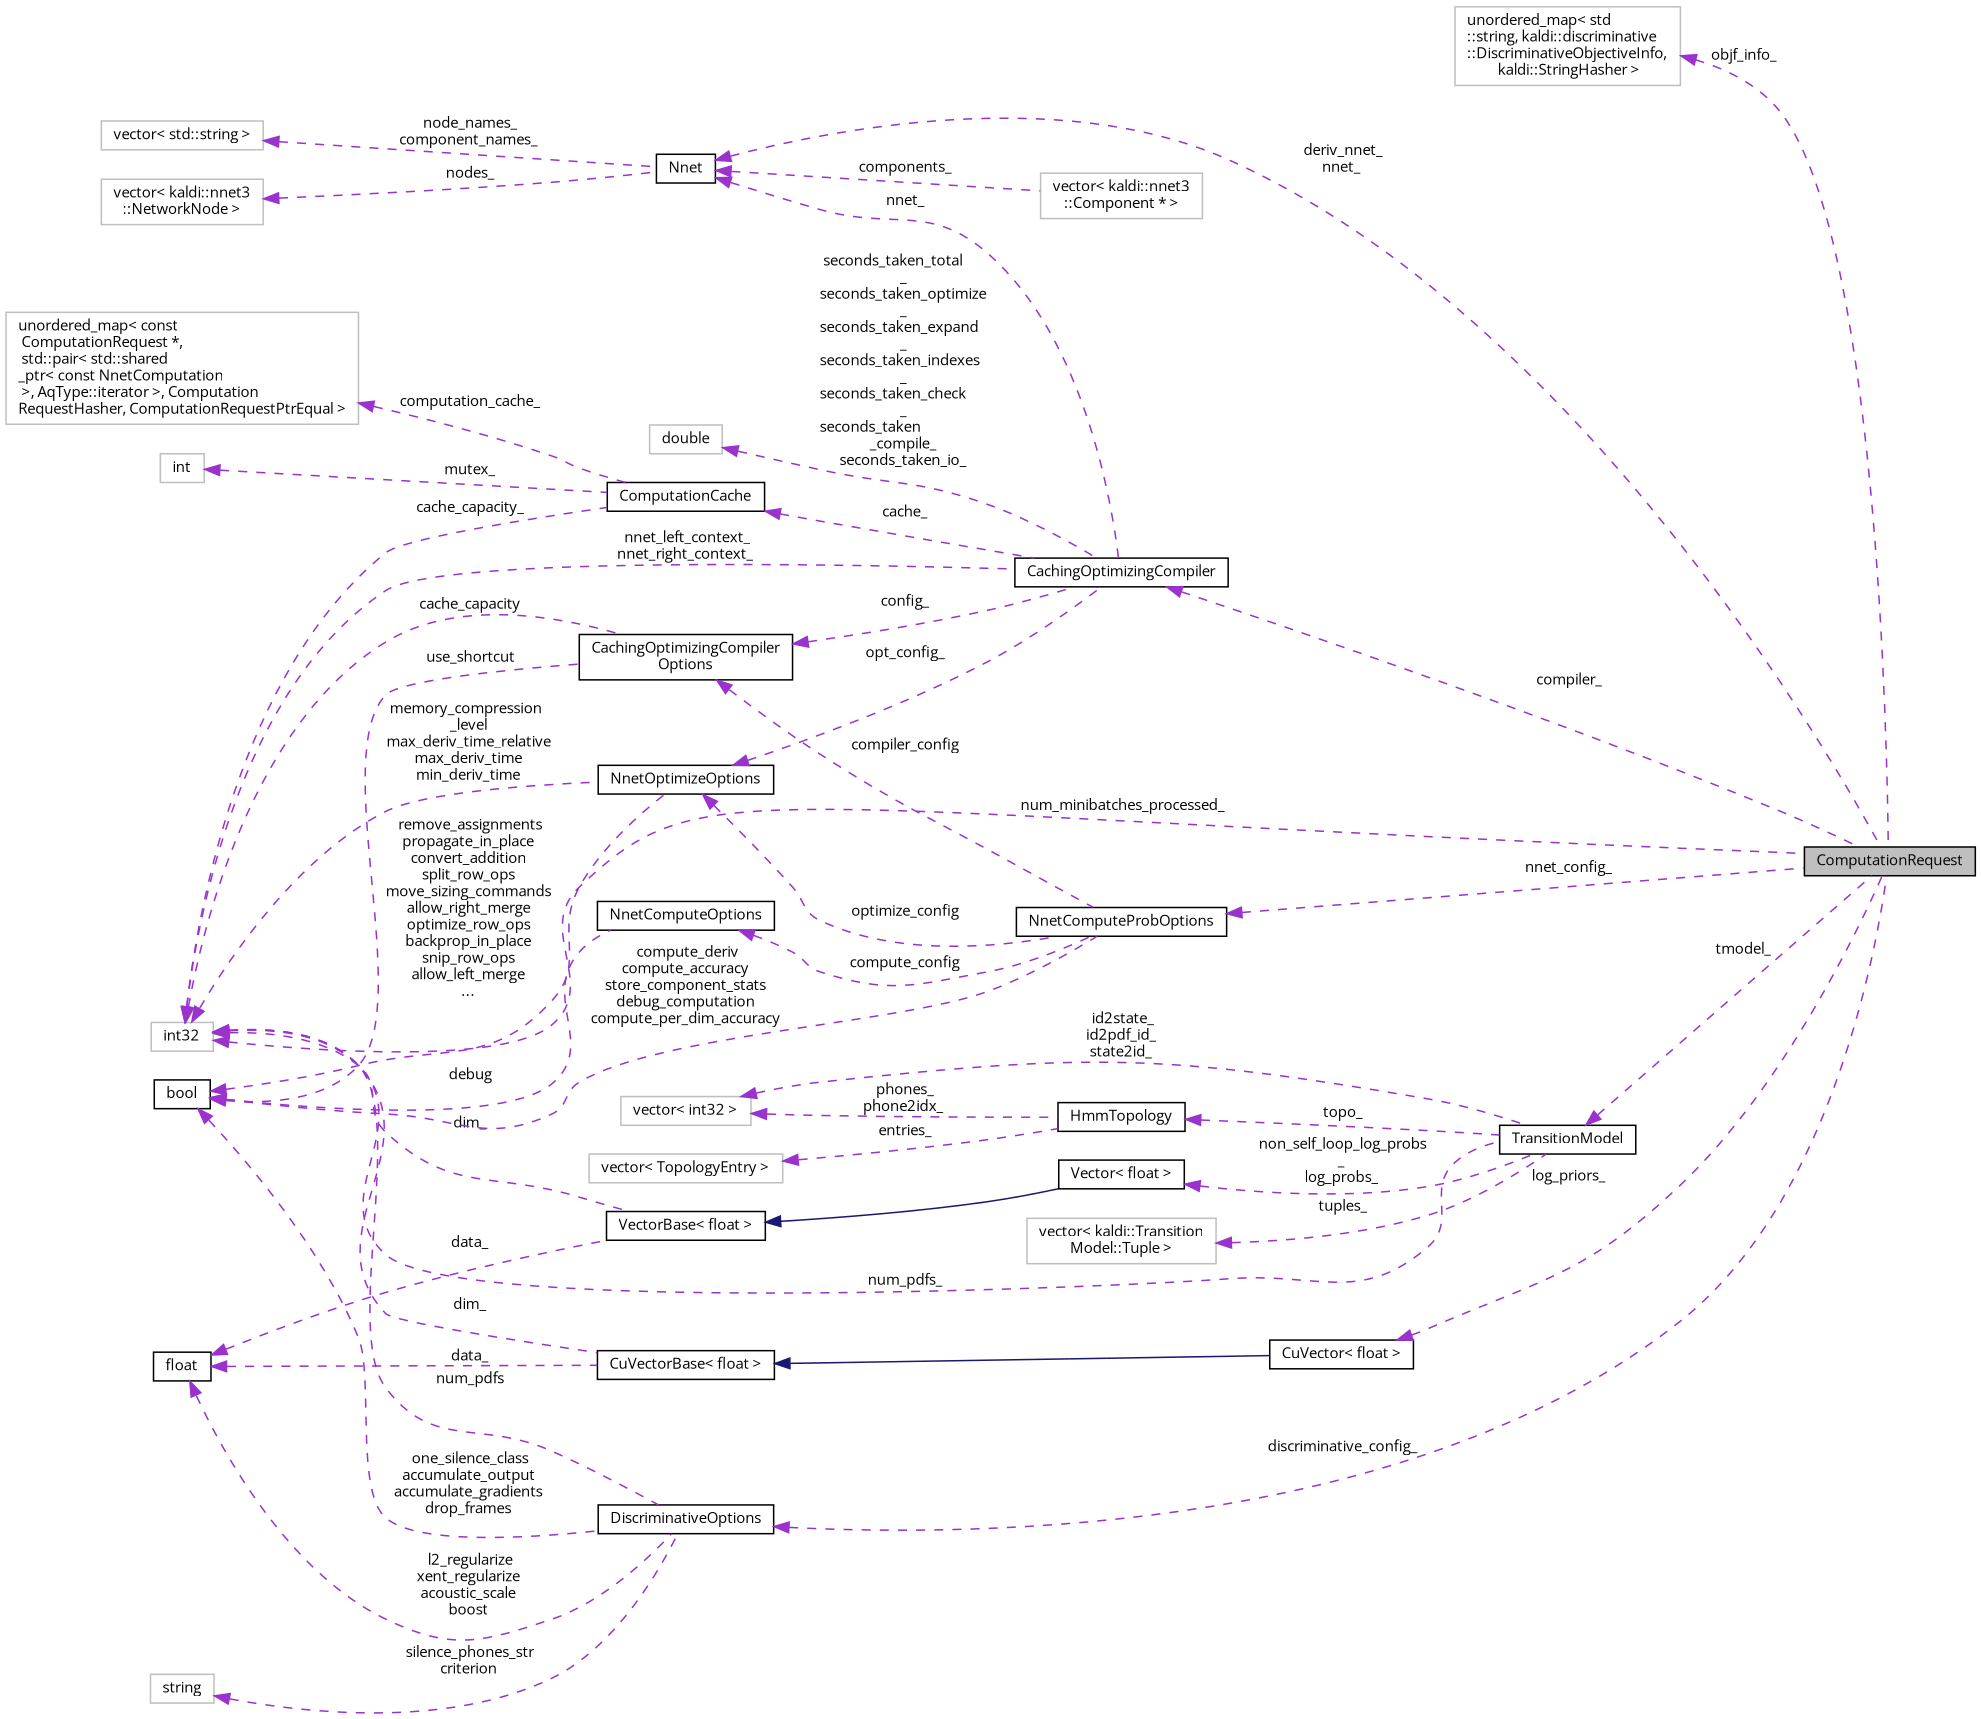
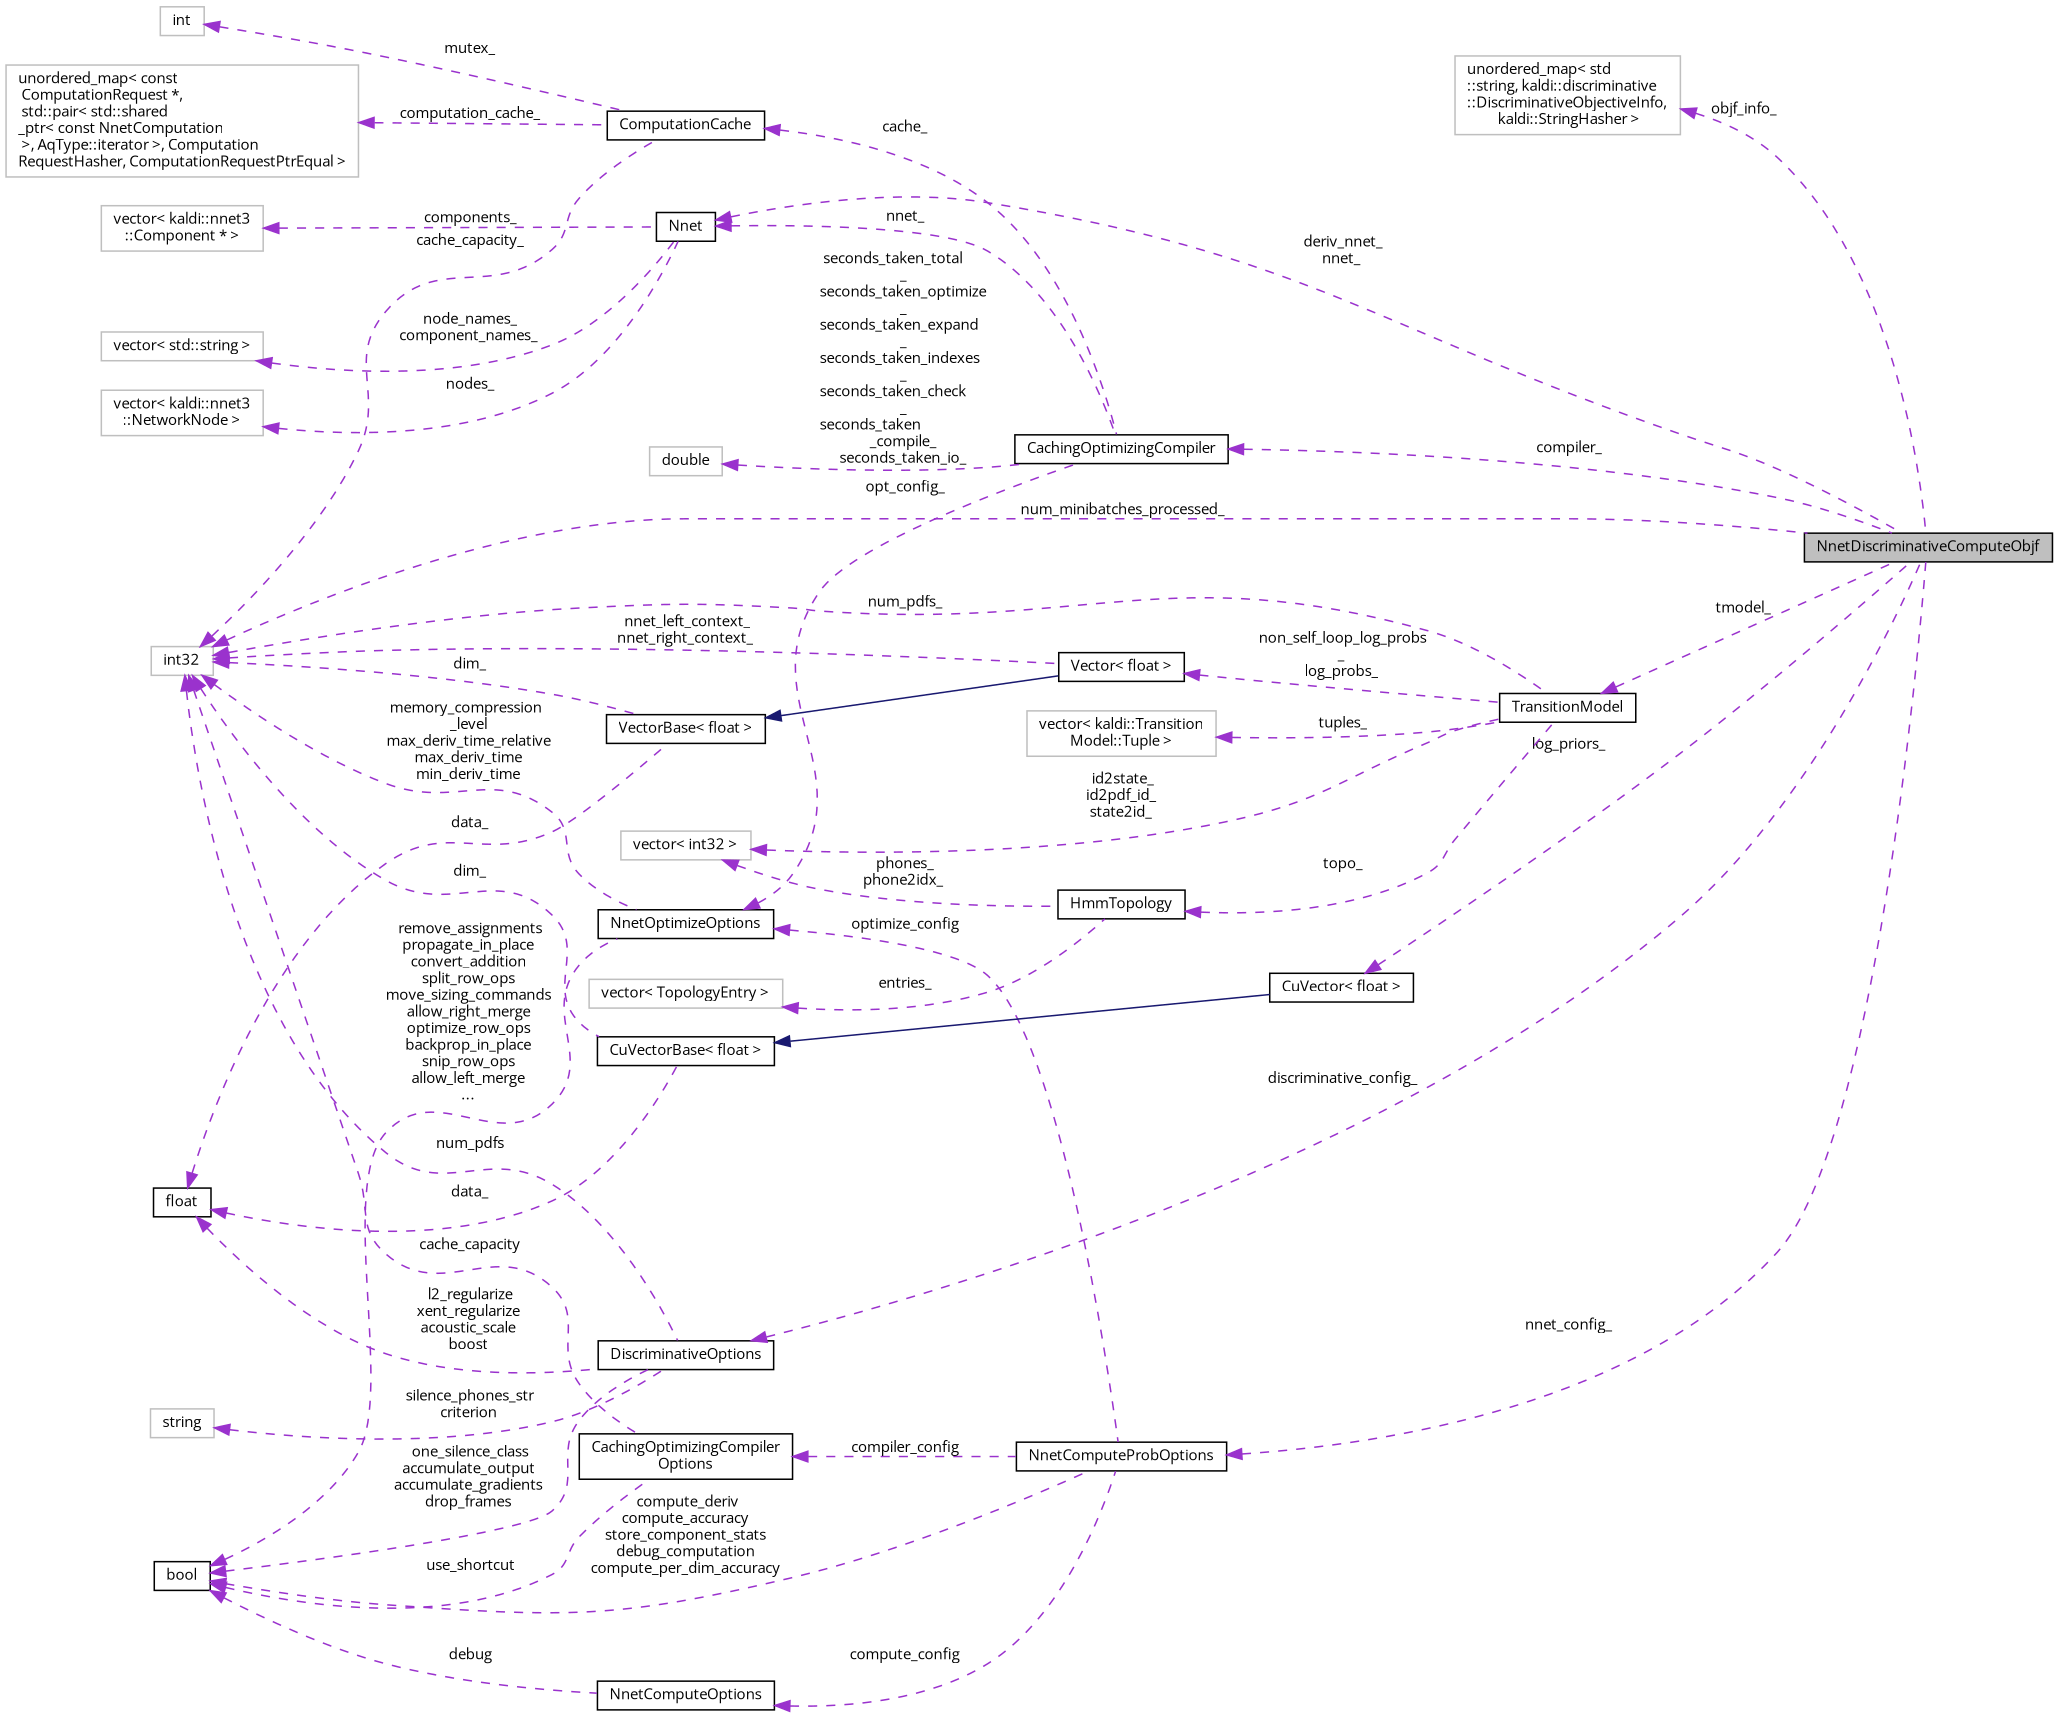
(886, 181) -> (467, 228)
(462, 574) -> (644, 650)
(942, 620) -> none
(1890, 861) -> (1928, 548)
